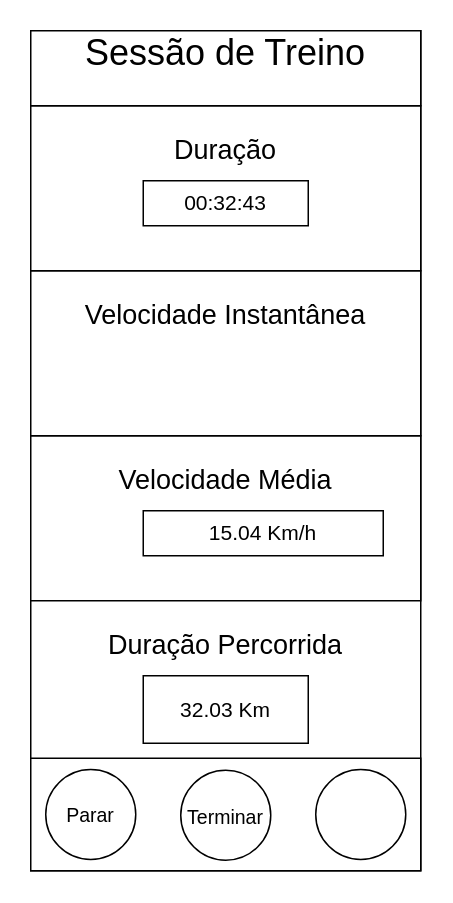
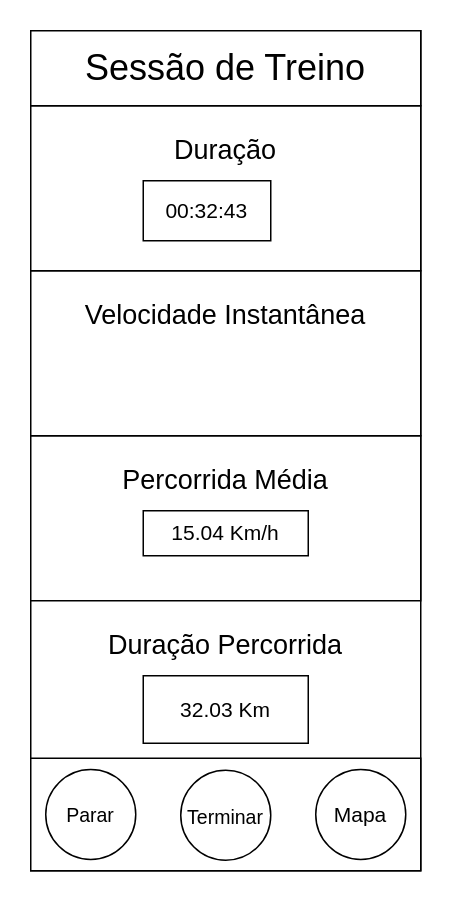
(226, 53) -> (226, 68)
(226, 203) -> (207, 211)
(226, 481) -> (226, 481)
(263, 533) -> (226, 533)
none -> (361, 815)
